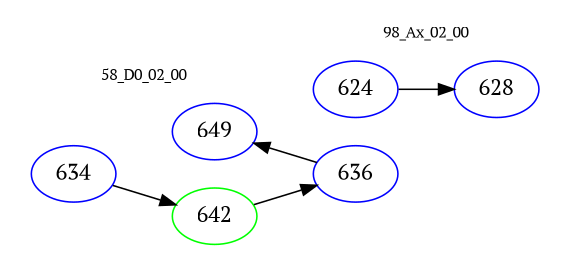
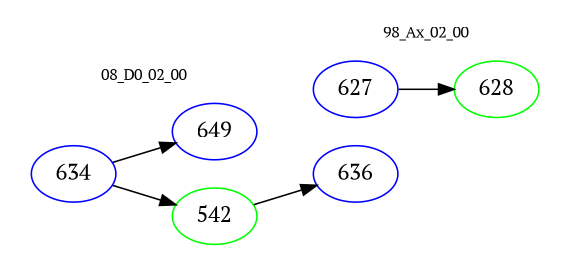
(144, 76) -> (144, 76)
(356, 89) -> (356, 89)
(497, 89) -> (497, 89)
(291, 154) -> (137, 155)
(215, 216) -> (215, 216)
